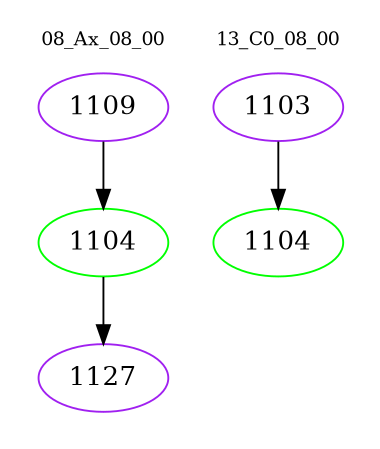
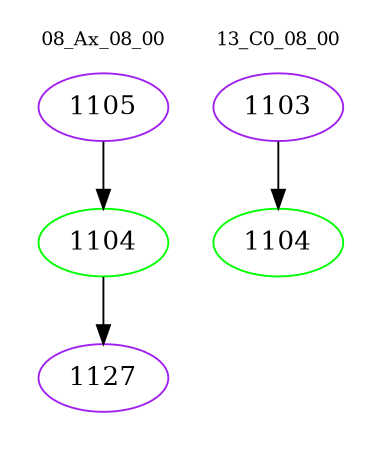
(103, 107) -> (103, 107)
